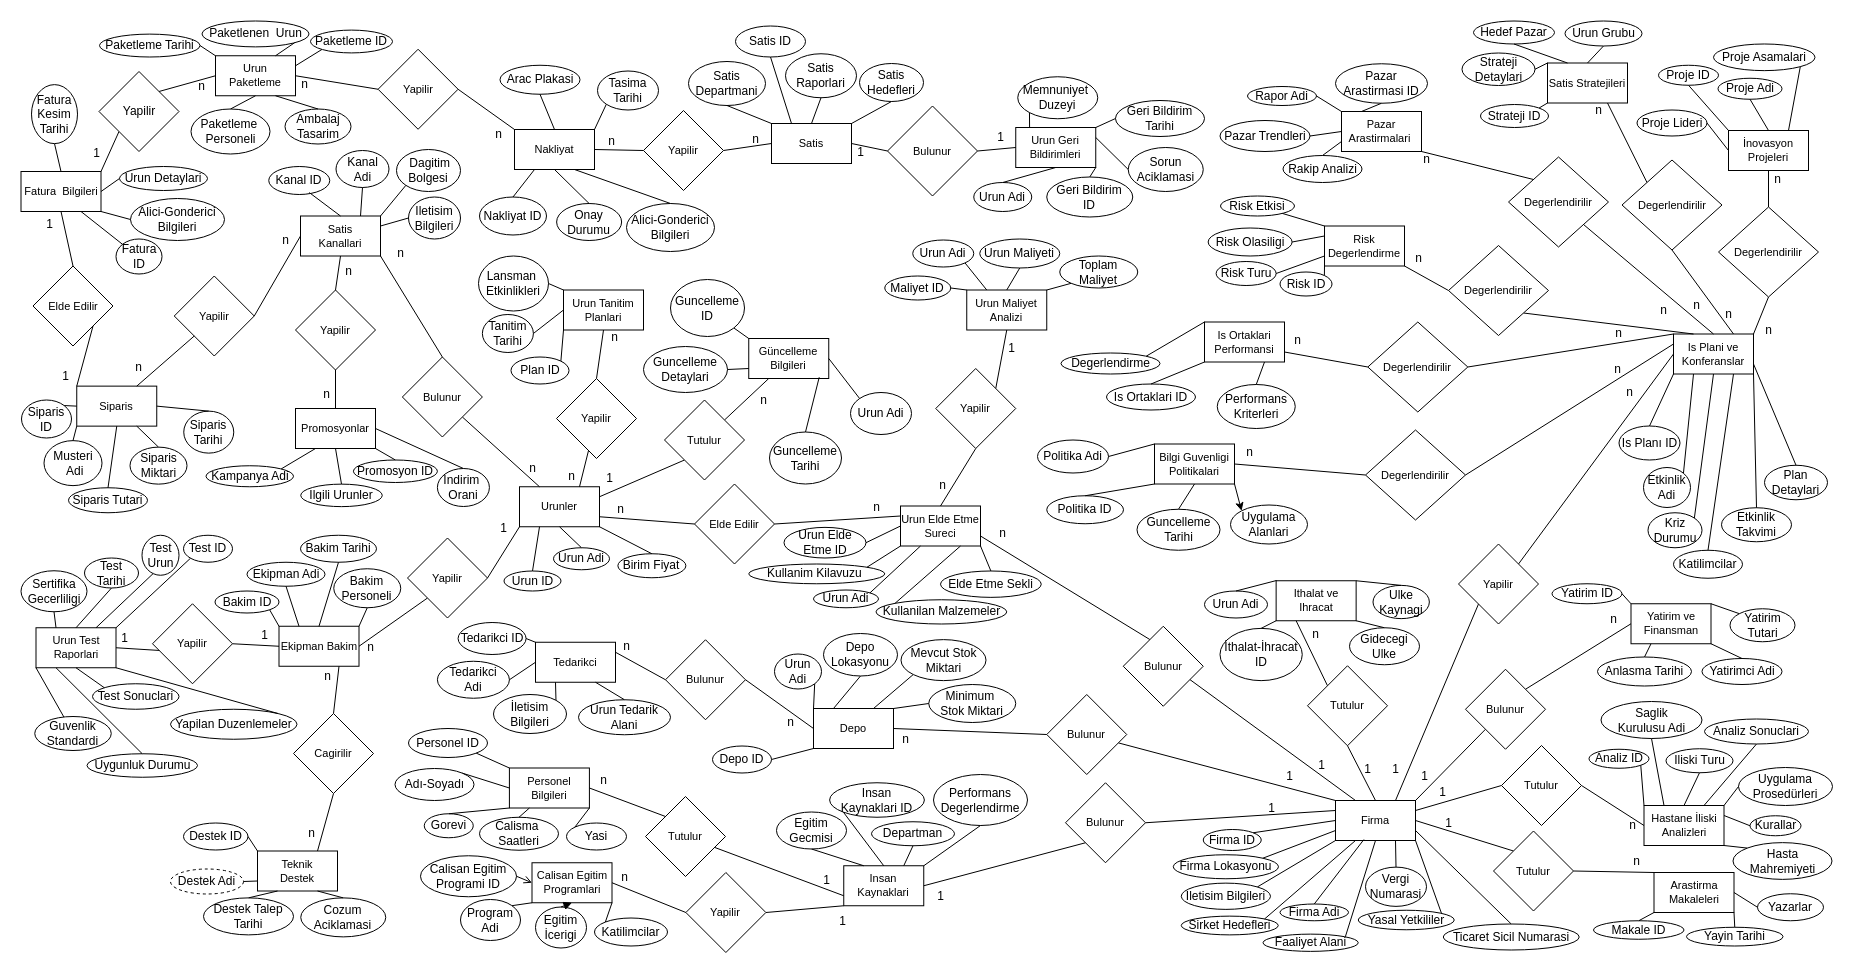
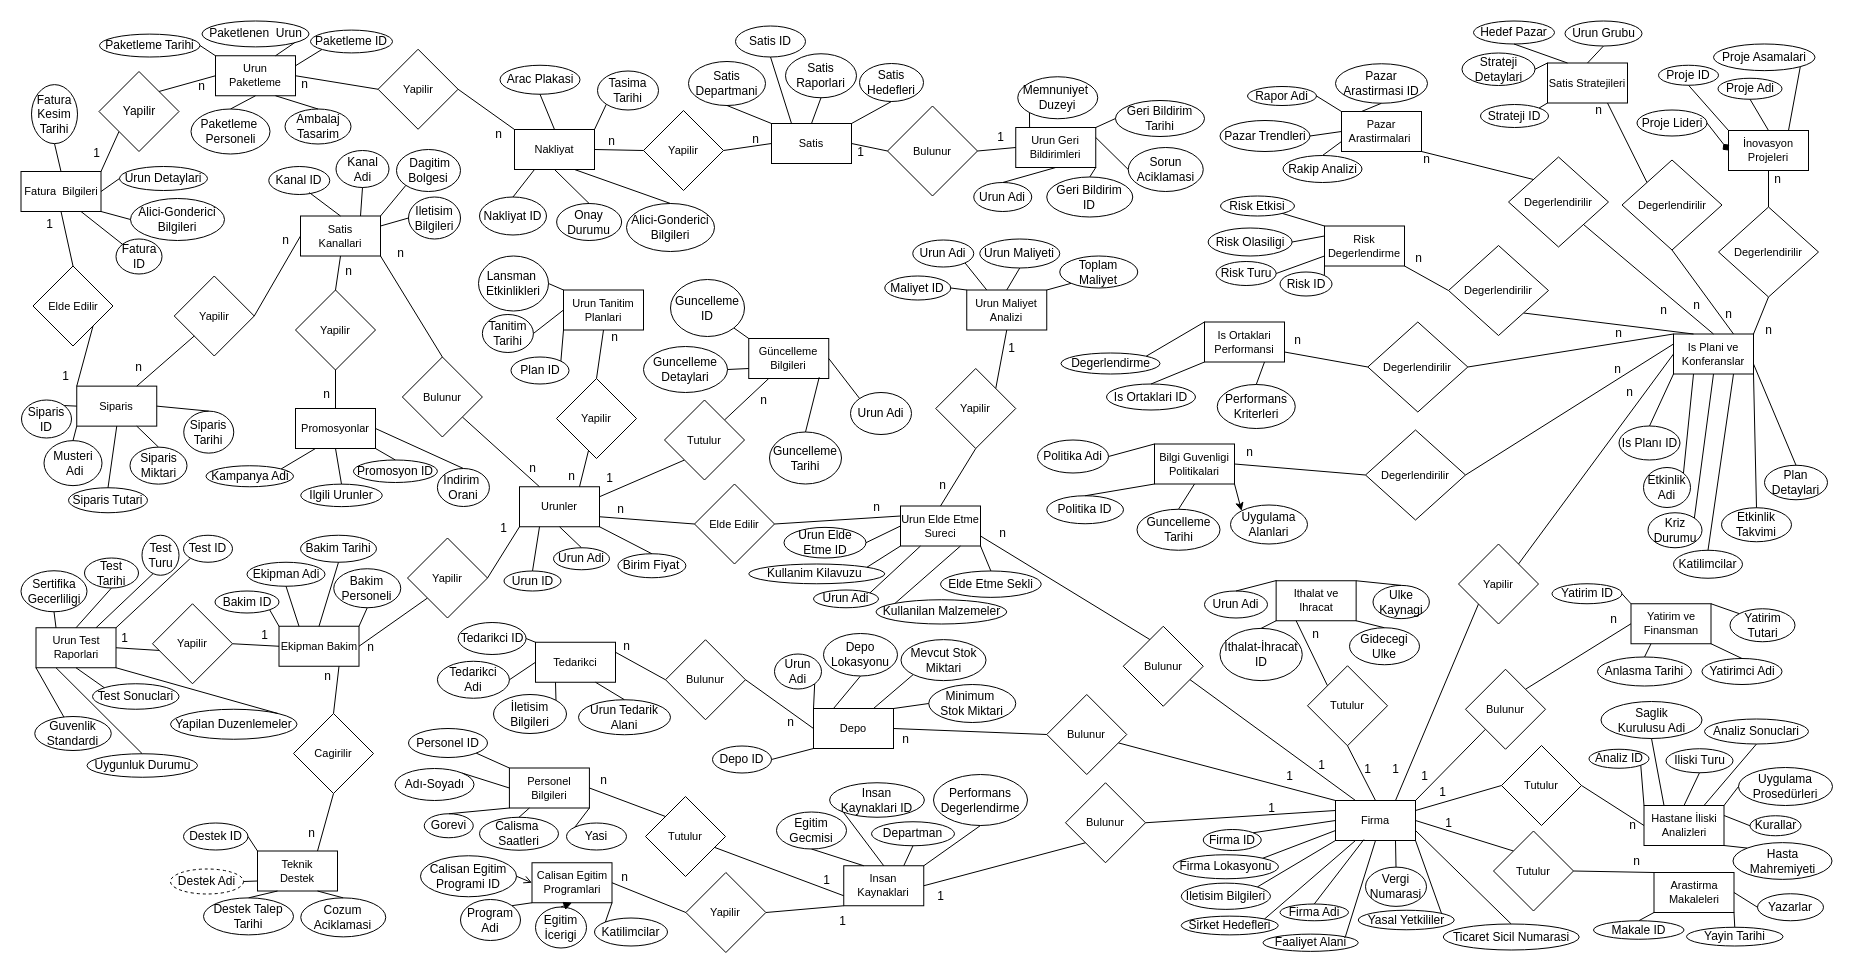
(1725, 146) -> (1723, 143)
(161, 556) -> (161, 556)
